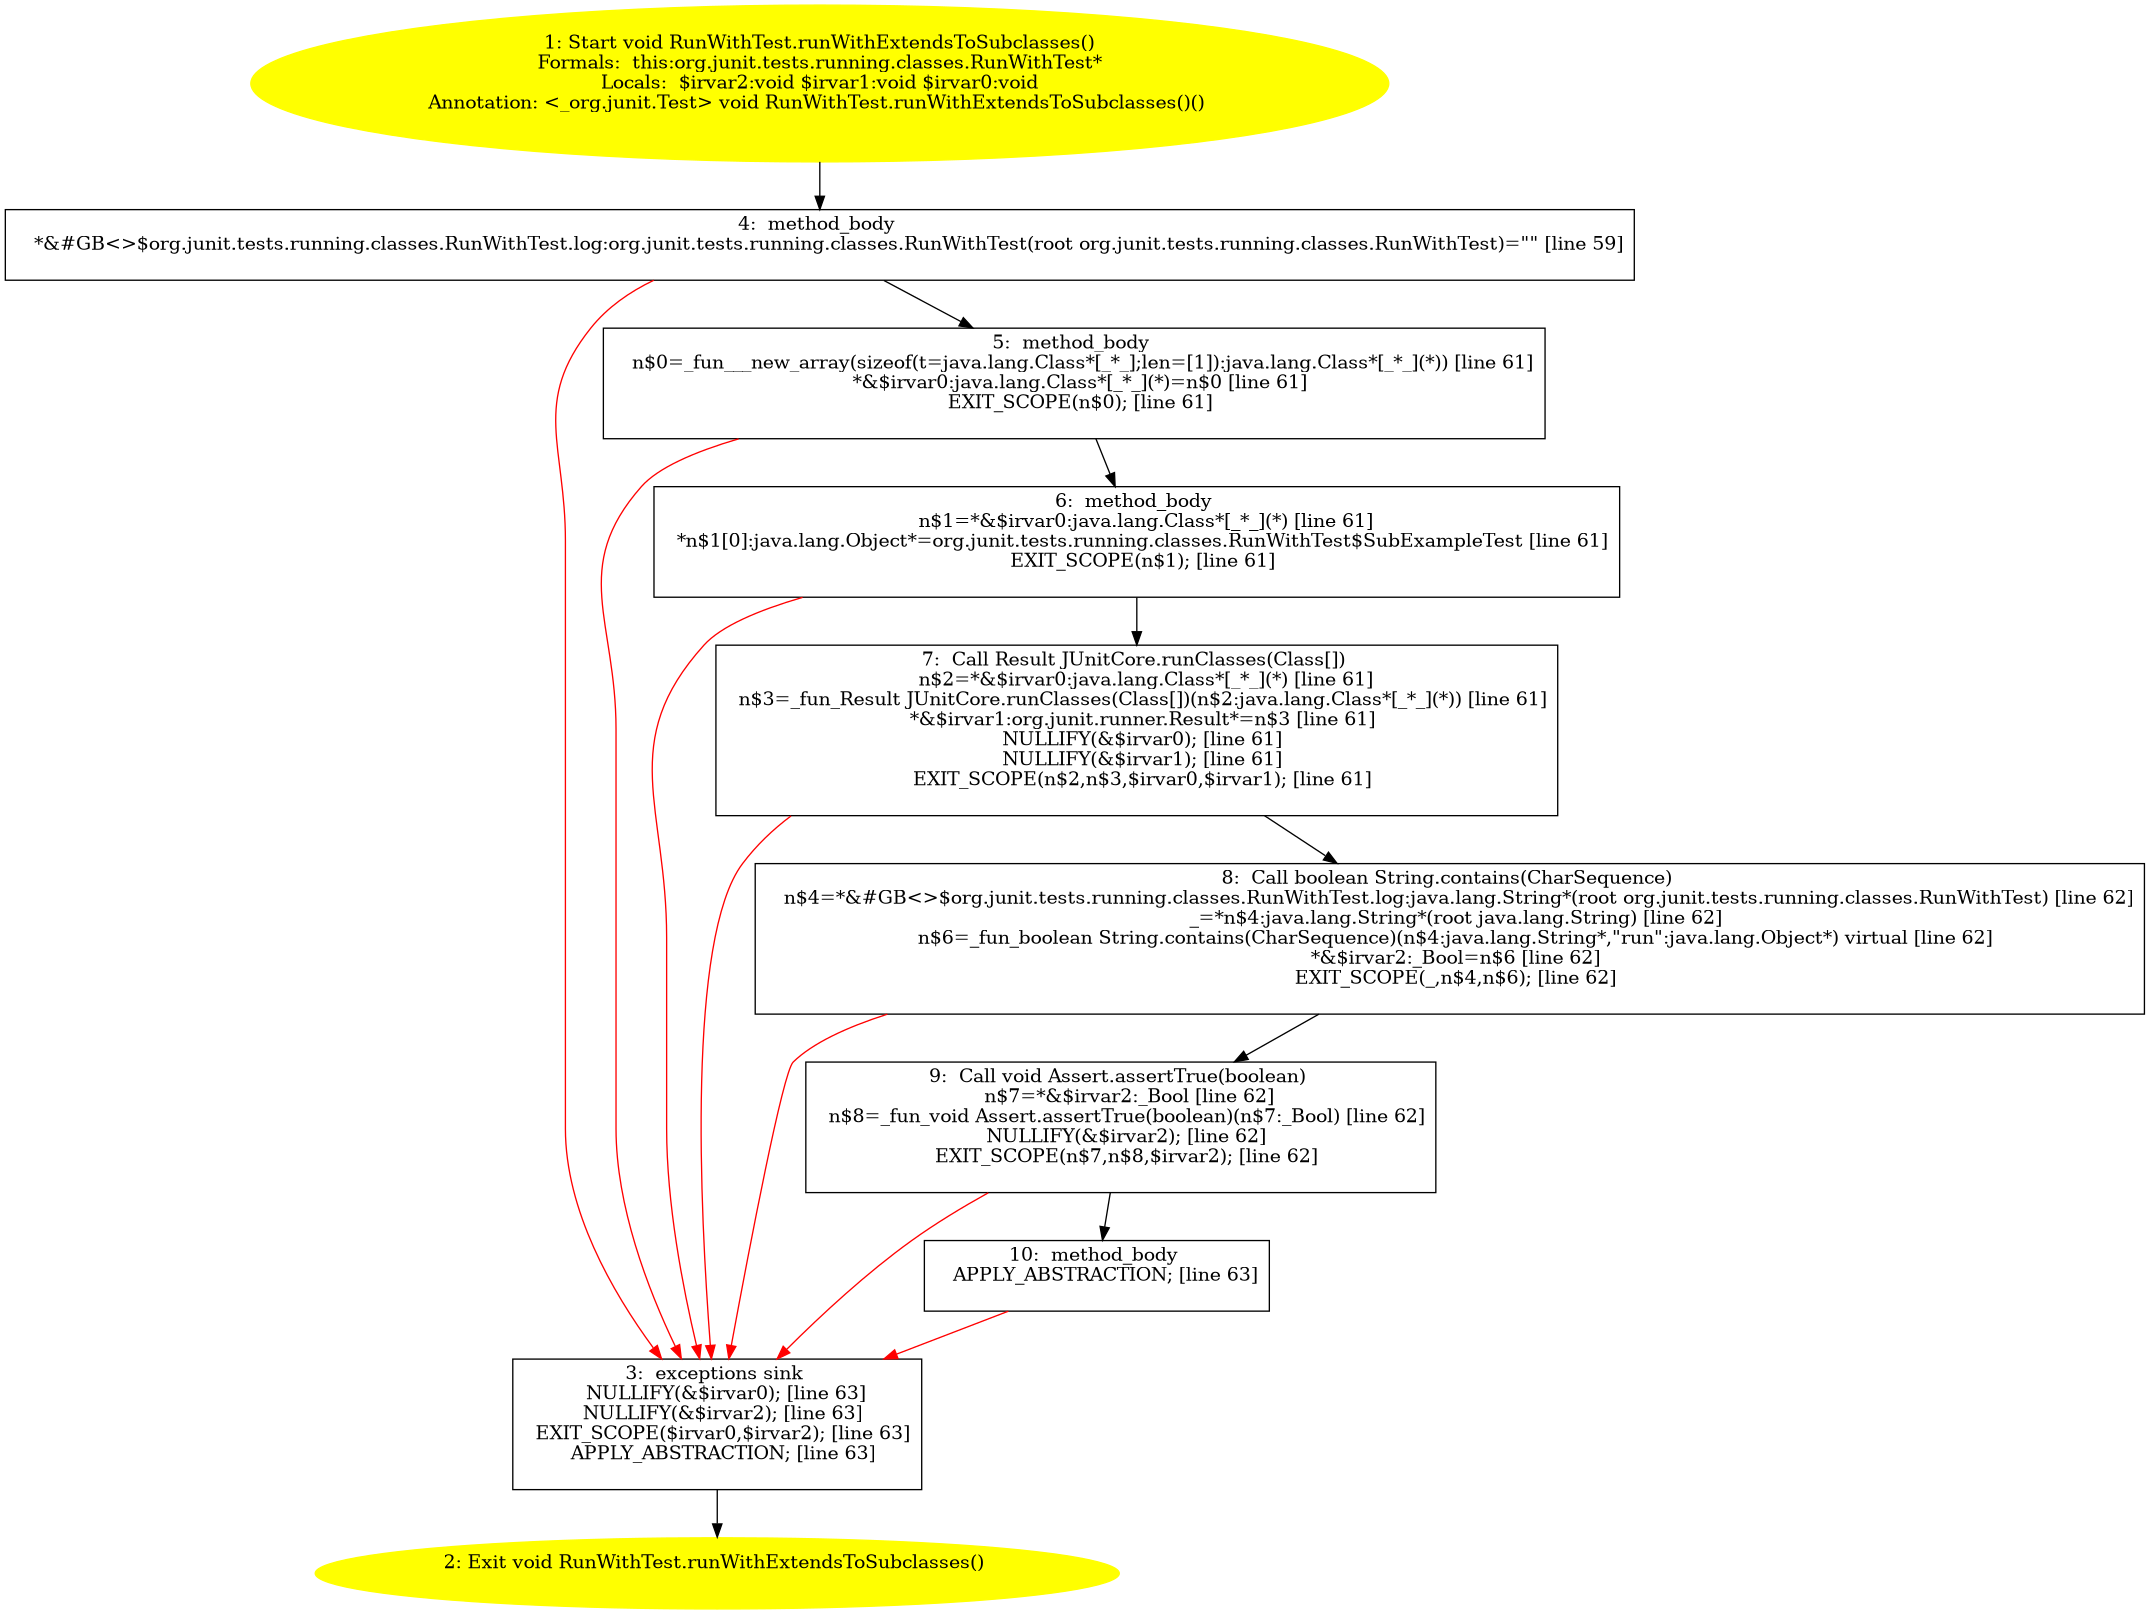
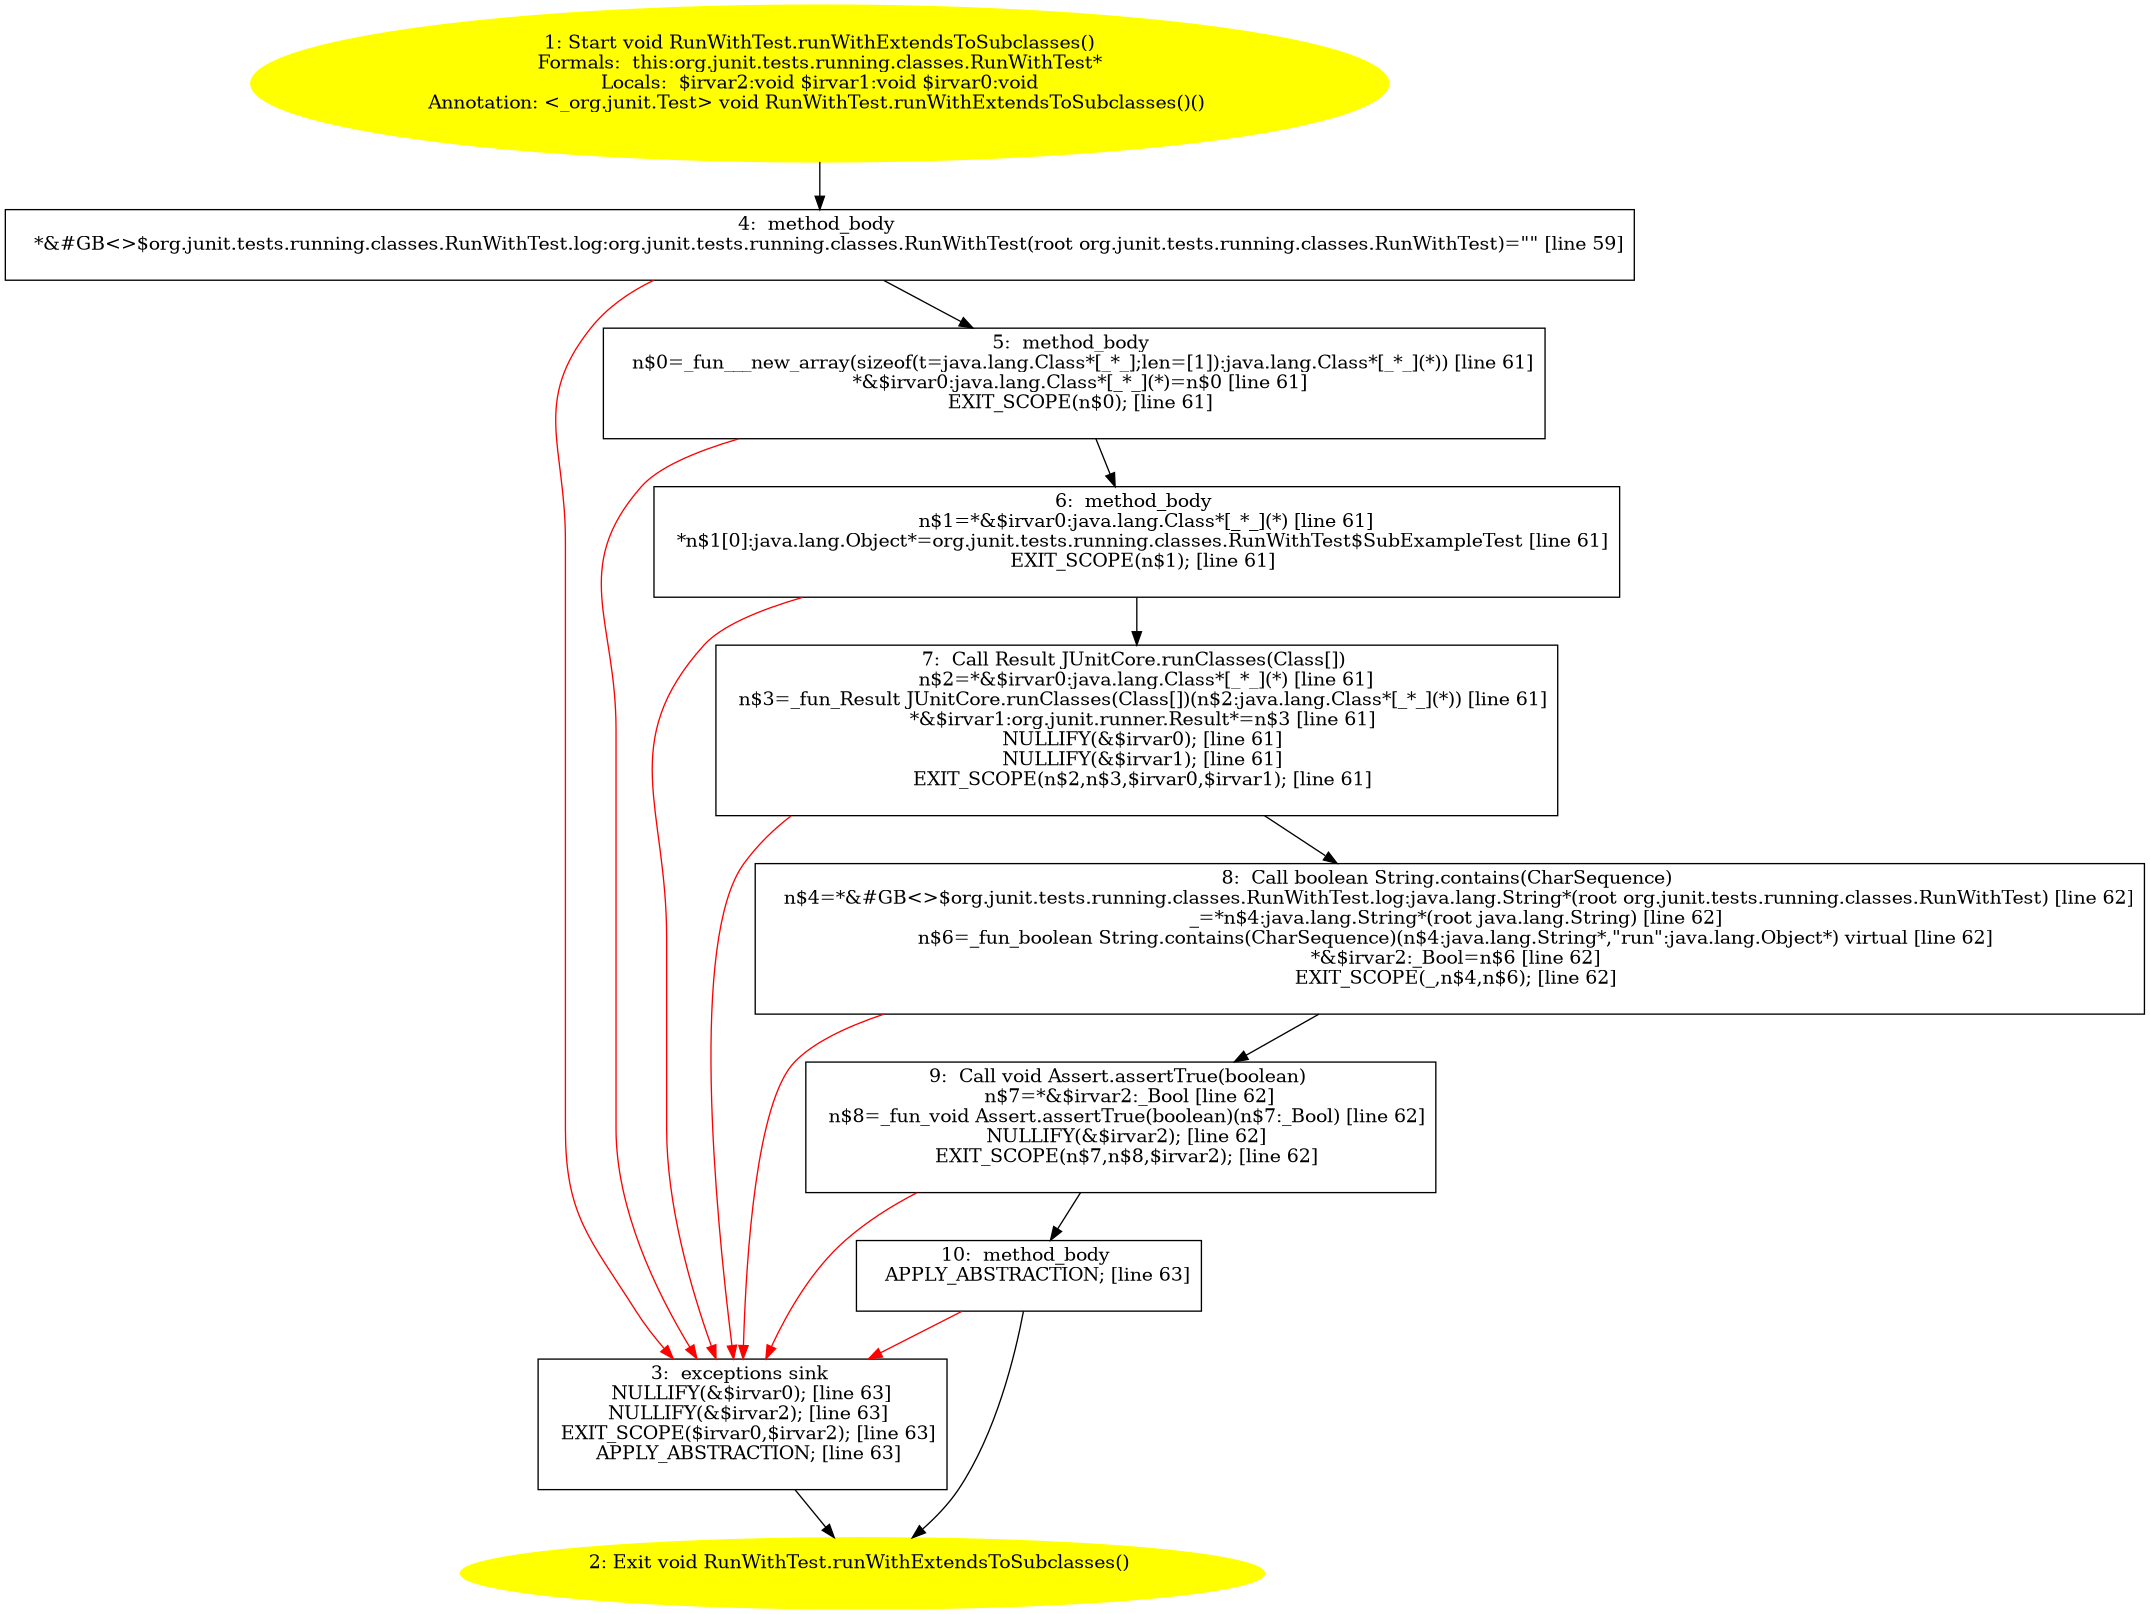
none -> (990, 1428)
